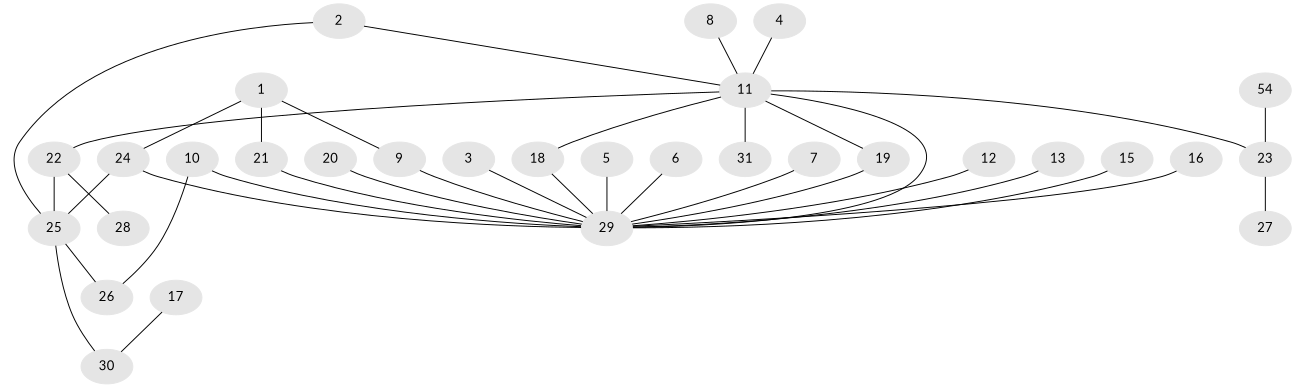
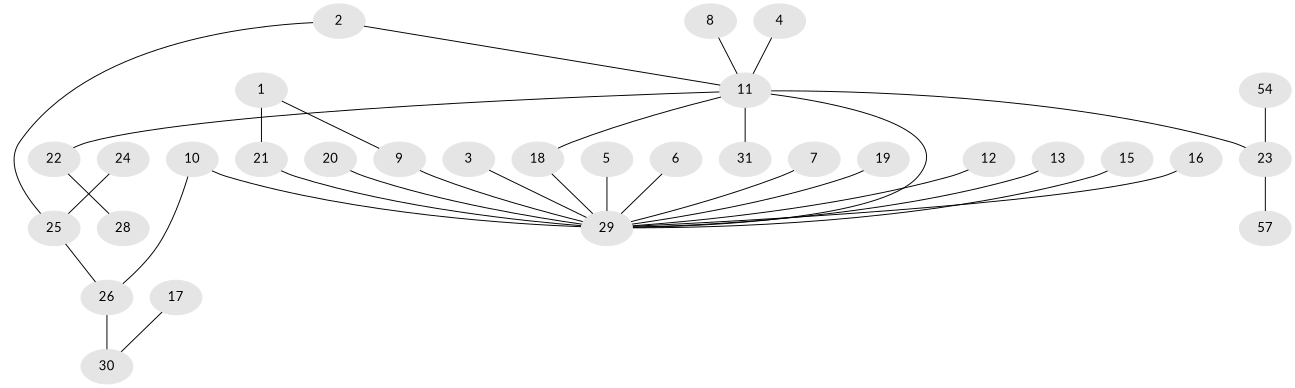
(209, 116) -> none
(814, 125) -> none
(54, 194) -> none
(360, 214) -> none
(1265, 228) -> (1265, 228)
(67, 301) -> (107, 332)
